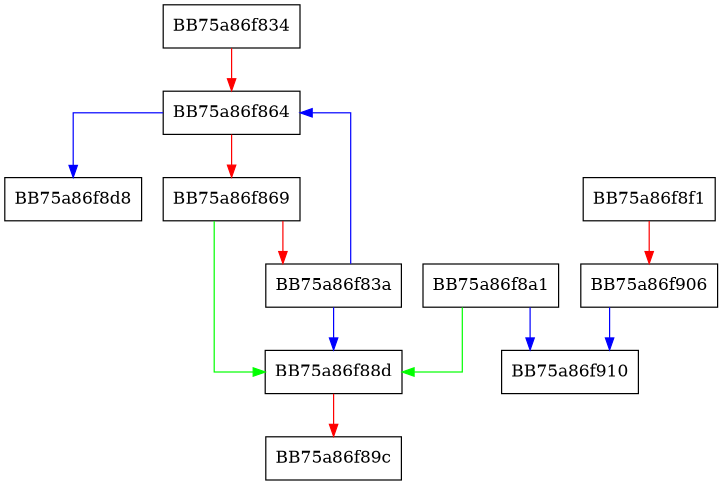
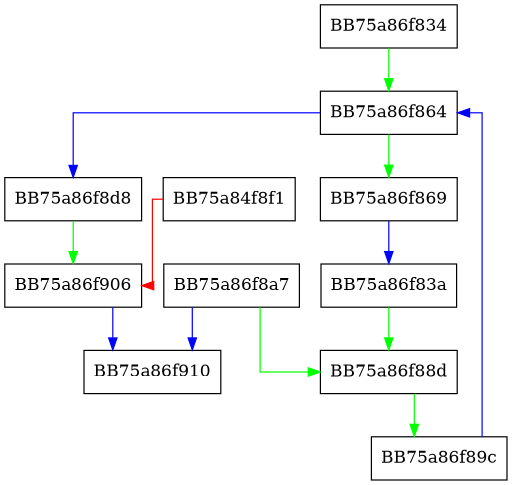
(232, 63) -> (389, 63)
(232, 150) -> (389, 150)
(351, 169) -> (482, 269)
(649, 199) -> (229, 199)
none -> (73, 236)
(283, 236) -> (389, 236)
(491, 286) -> (232, 286)
(214, 316) -> none
(334, 323) -> (389, 323)
(334, 409) -> (414, 409)
